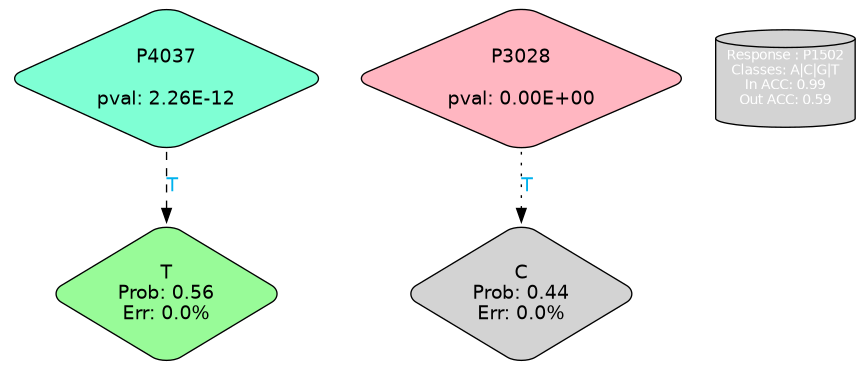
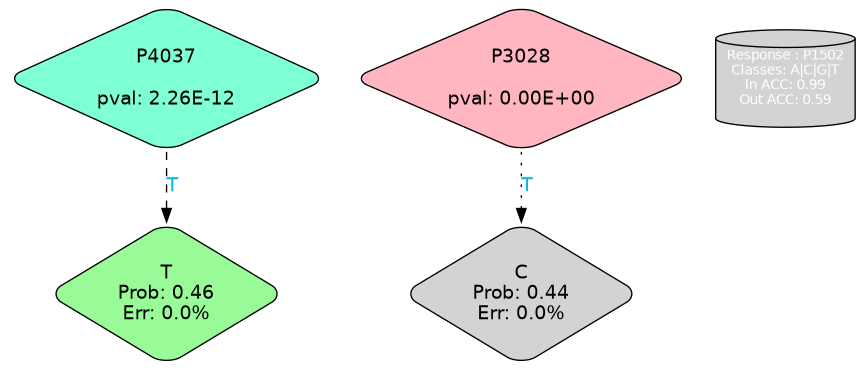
(167, 294) -> (167, 294)
